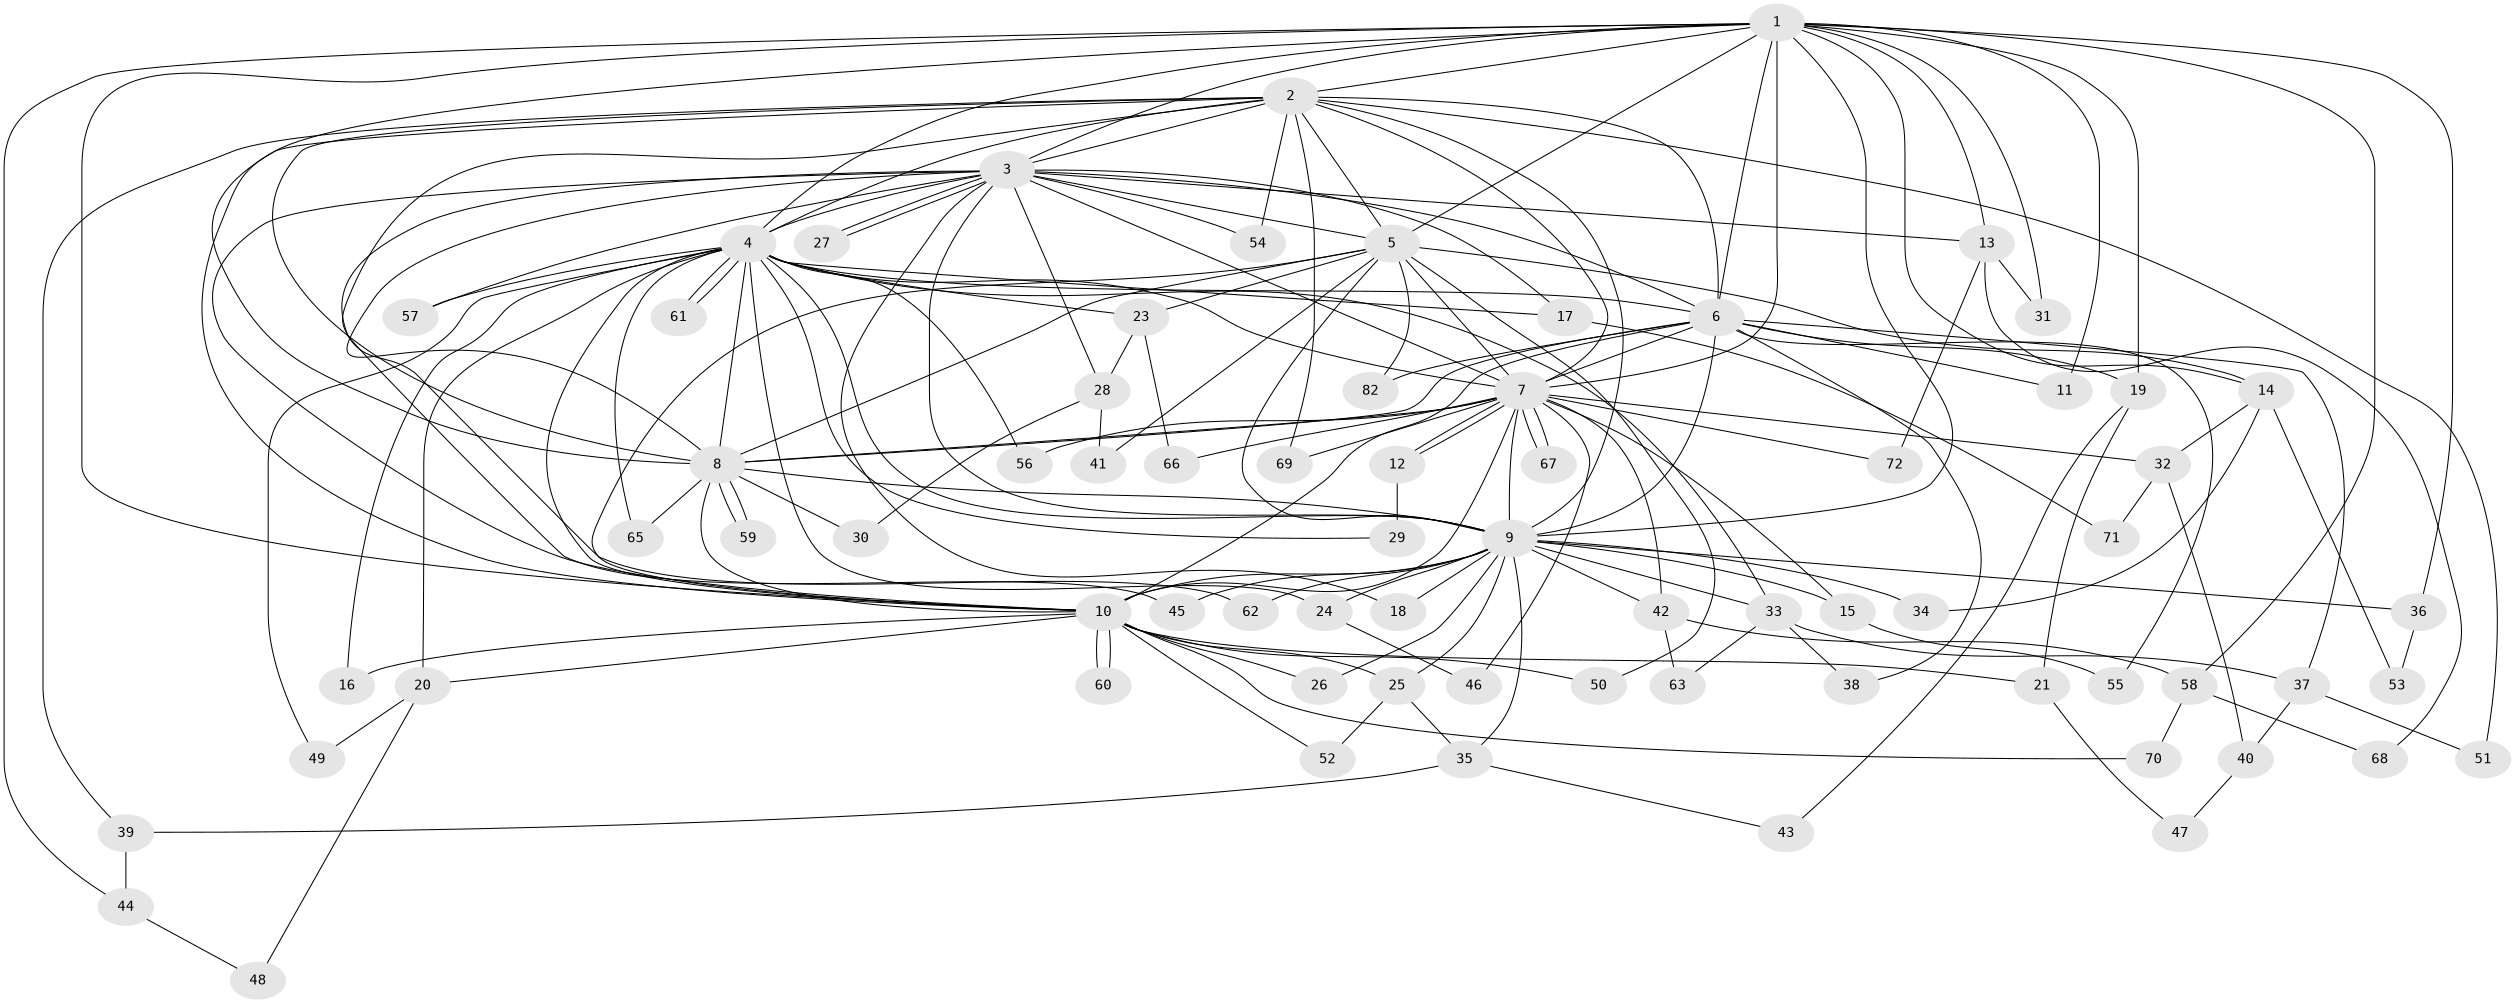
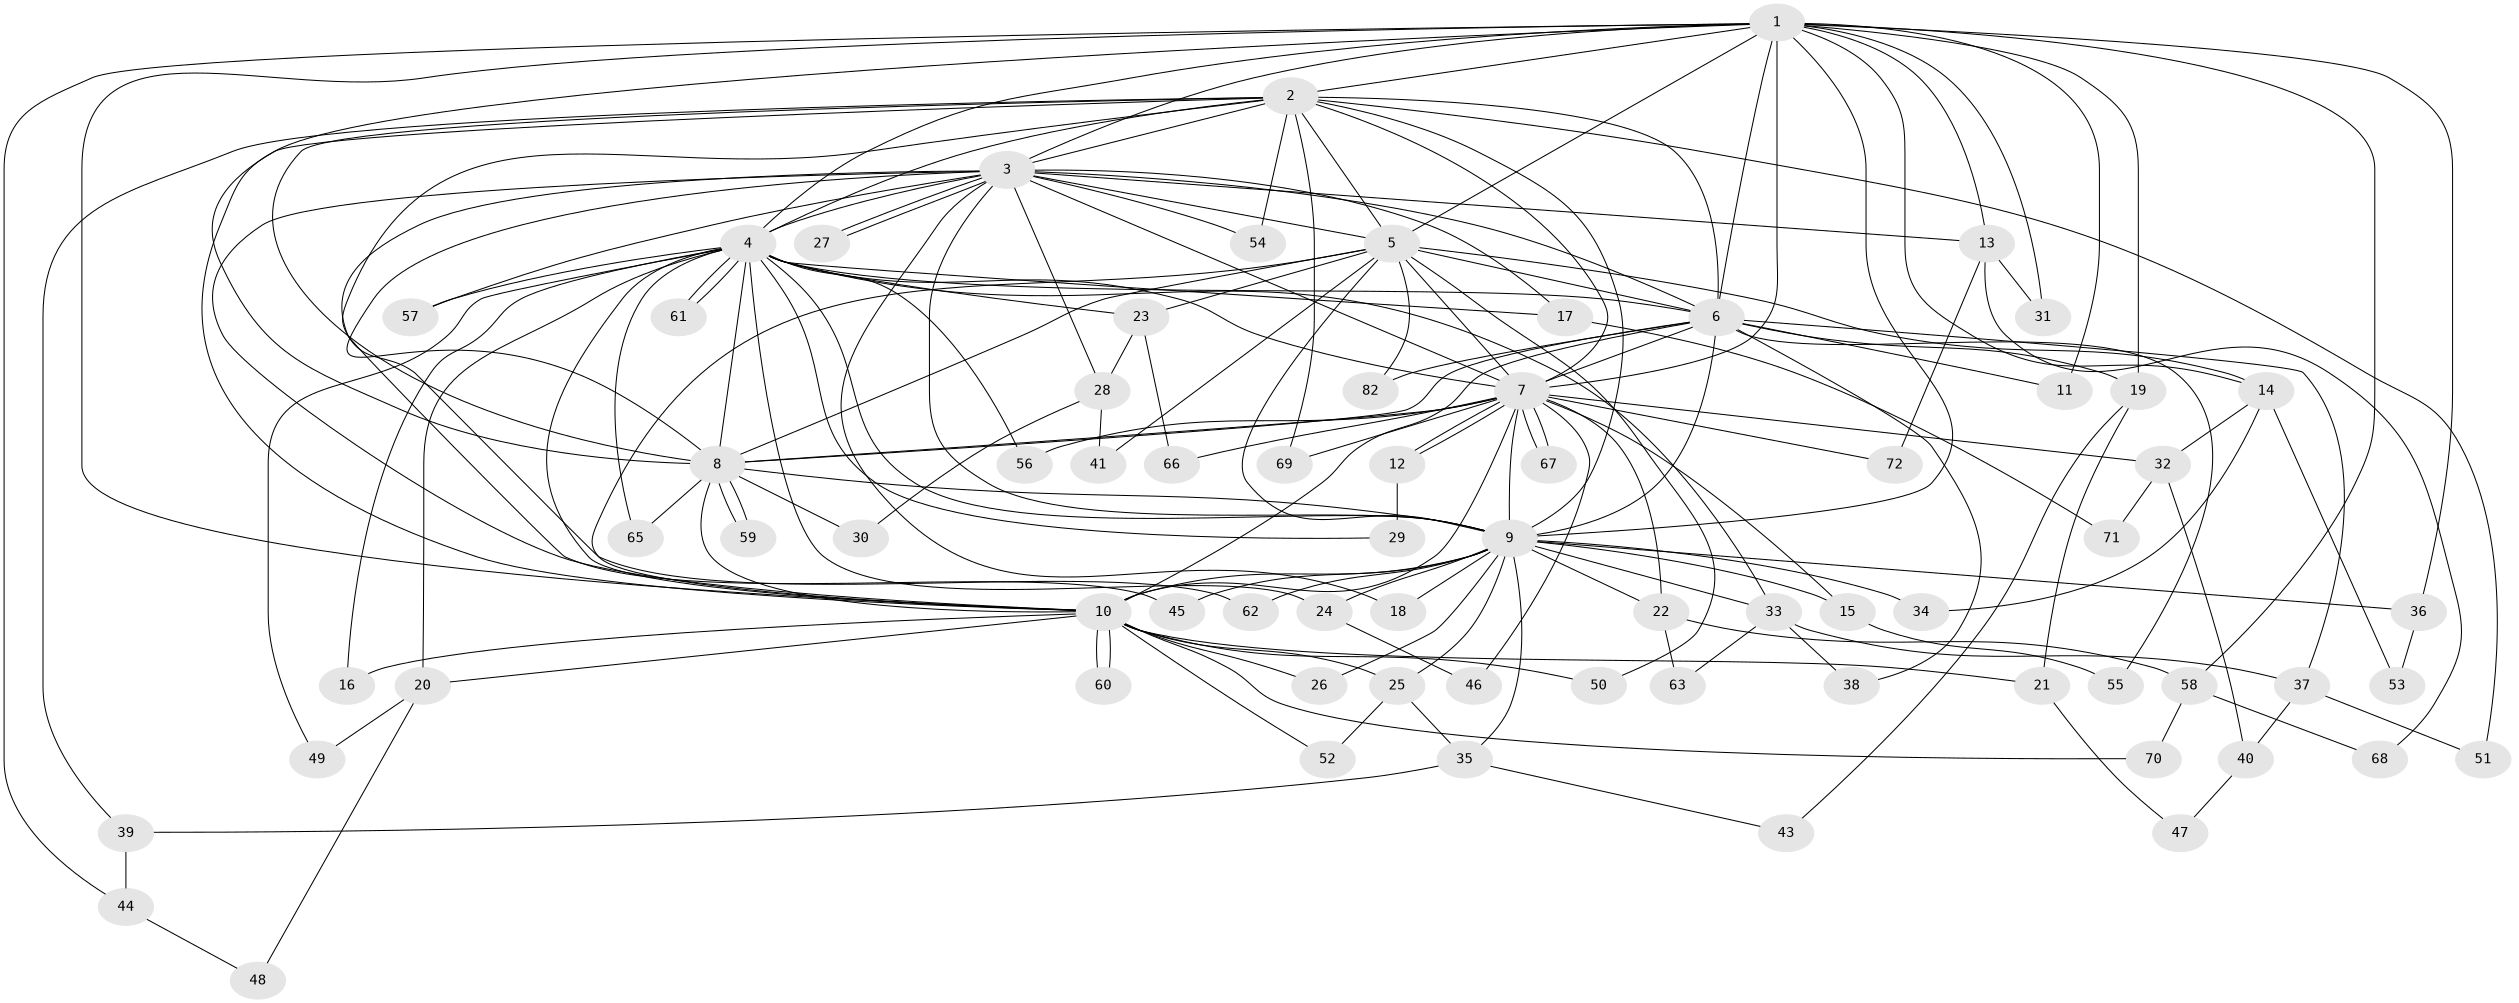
none -> (1554, 280)
(1661, 612) -> (1661, 612)
